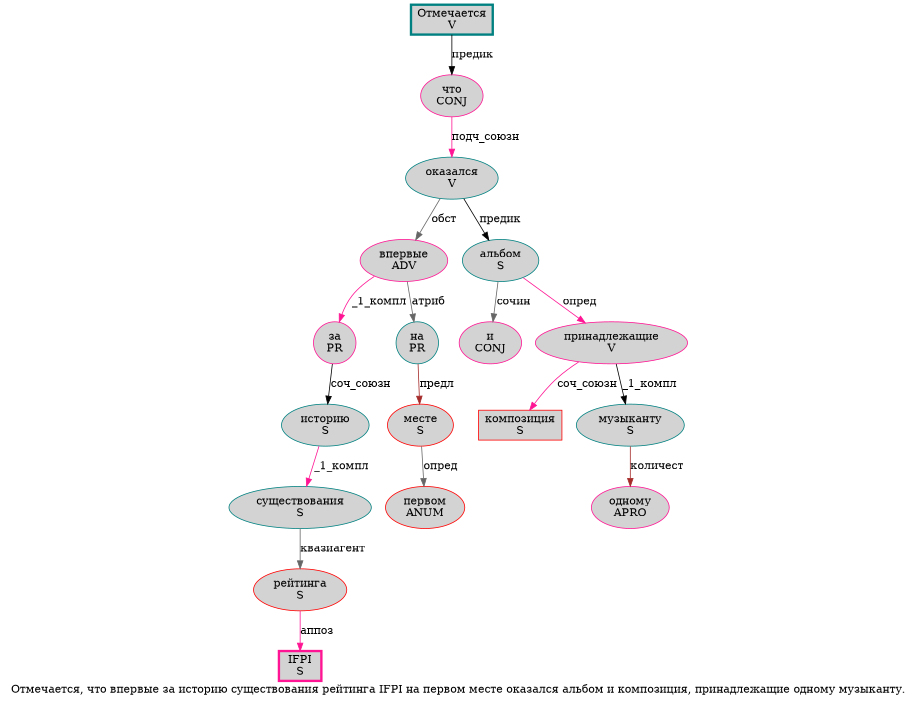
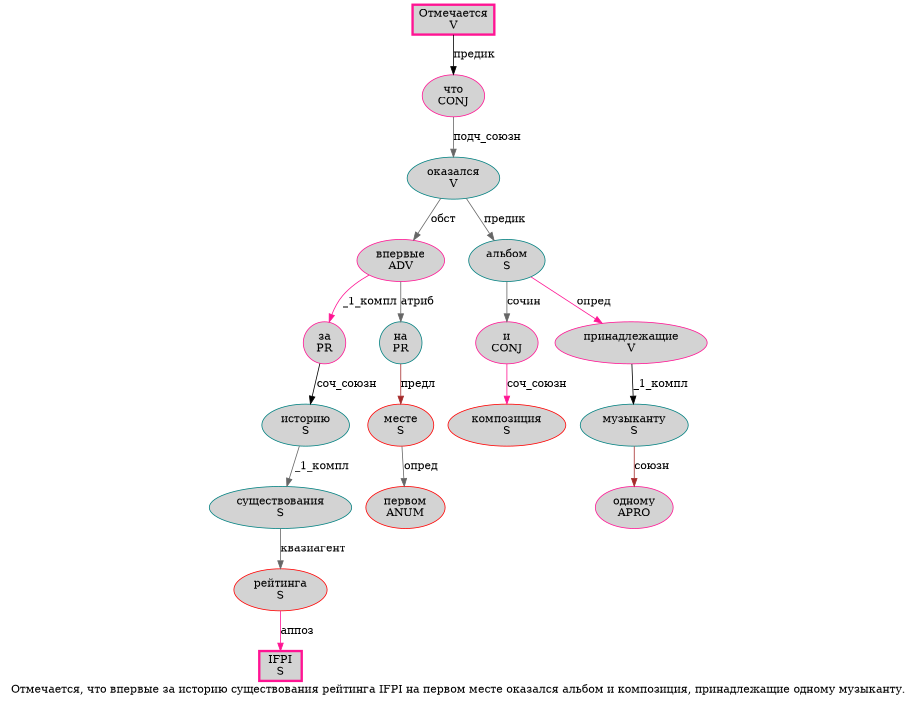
(452, 20) -> (453, 20)
(452, 133) -> (453, 133)
(474, 216) -> (478, 216)
(554, 381) -> (507, 380)
(520, 425) -> (507, 425)
(314, 462) -> (294, 462)
(657, 466) -> (652, 466)
